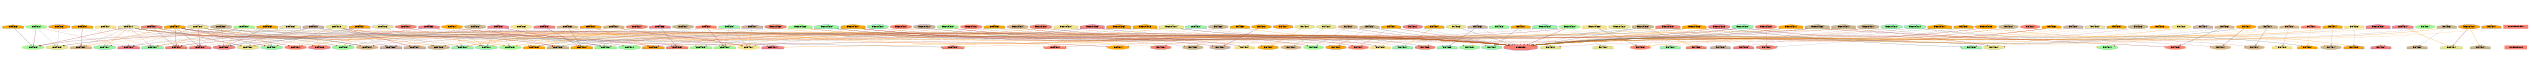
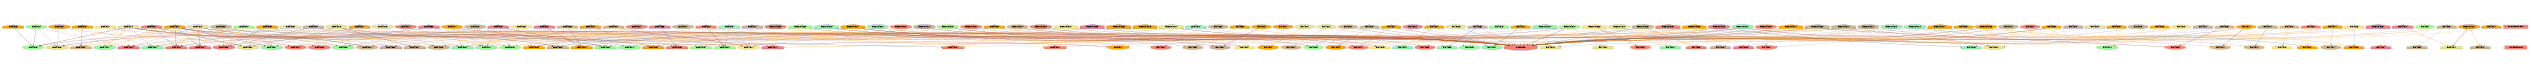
(131, 35) -> (131, 35)
none -> (132, 39)
